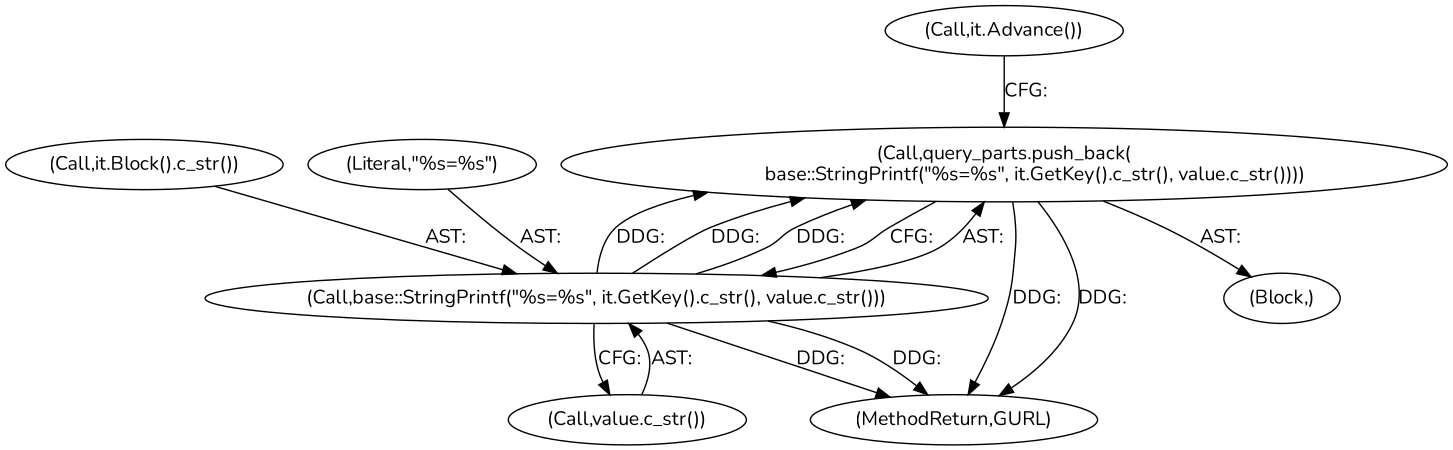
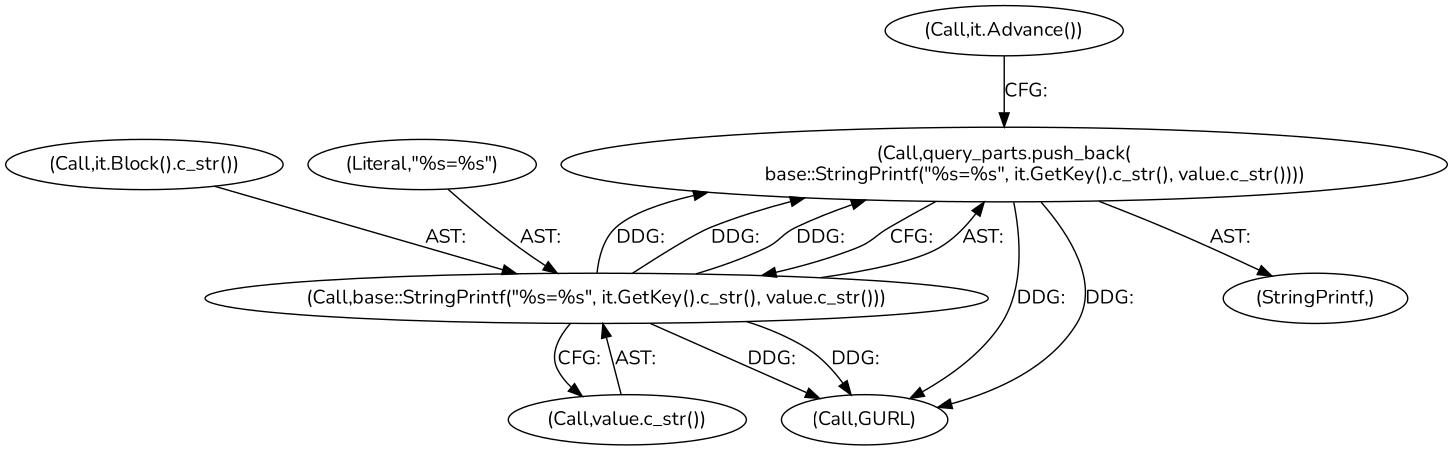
(1282, 298) -> (1315, 298)
(954, 420) -> (865, 420)
